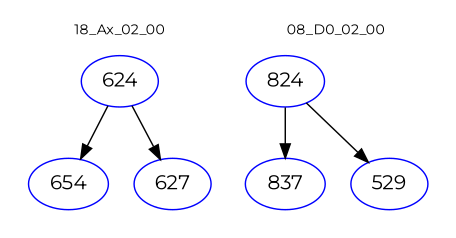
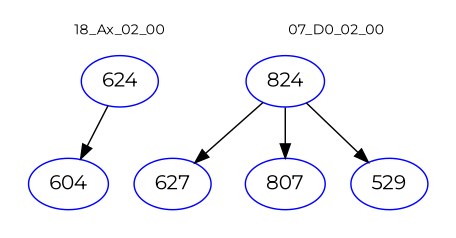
(337, 31) -> (337, 31)
(143, 126) -> (243, 120)
(68, 184) -> (68, 184)
(285, 184) -> (285, 184)
